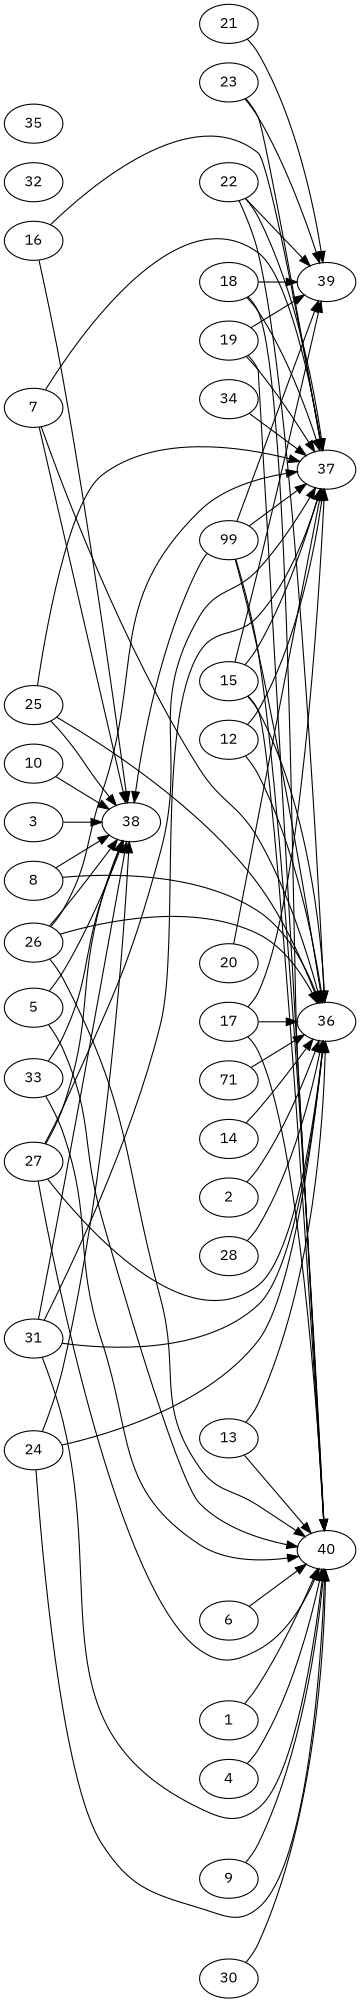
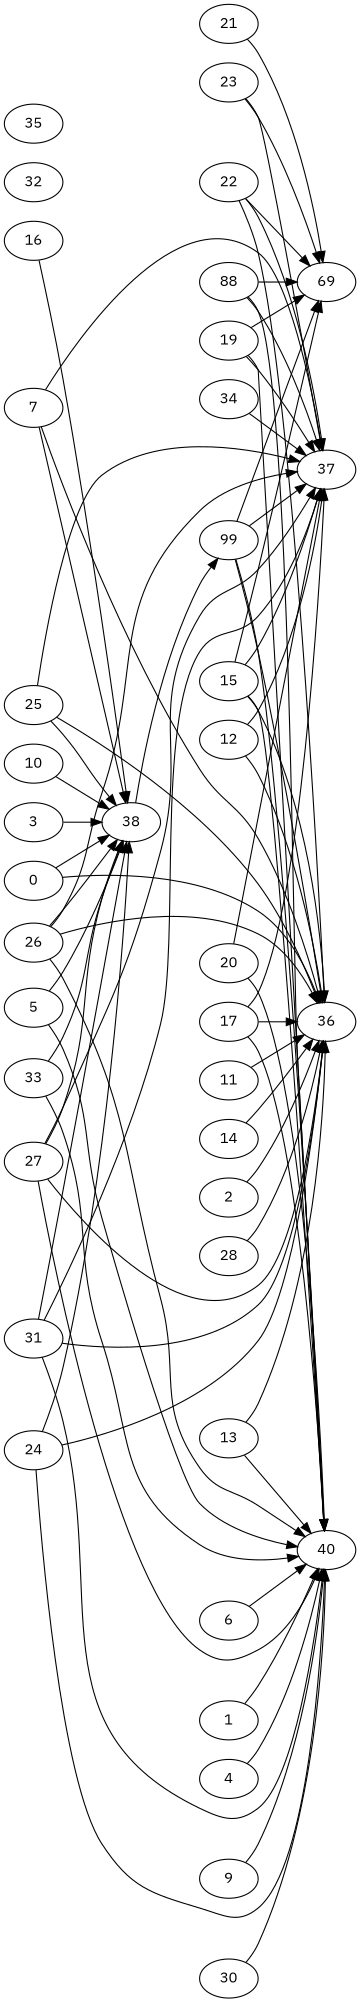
(259, 154) -> none
(229, 282) -> (229, 282)
(327, 282) -> (327, 282)
(161, 669) -> (163, 681)
(34, 881) -> (34, 881)
(229, 1080) -> (229, 1080)
none -> (306, 1245)
